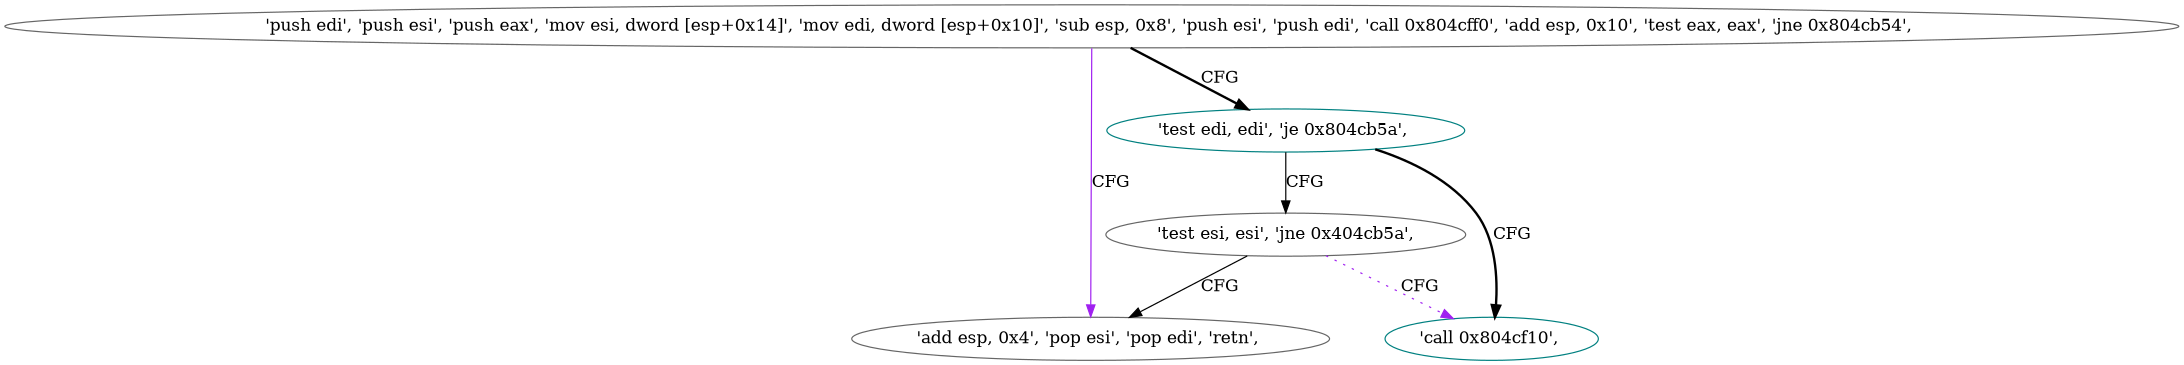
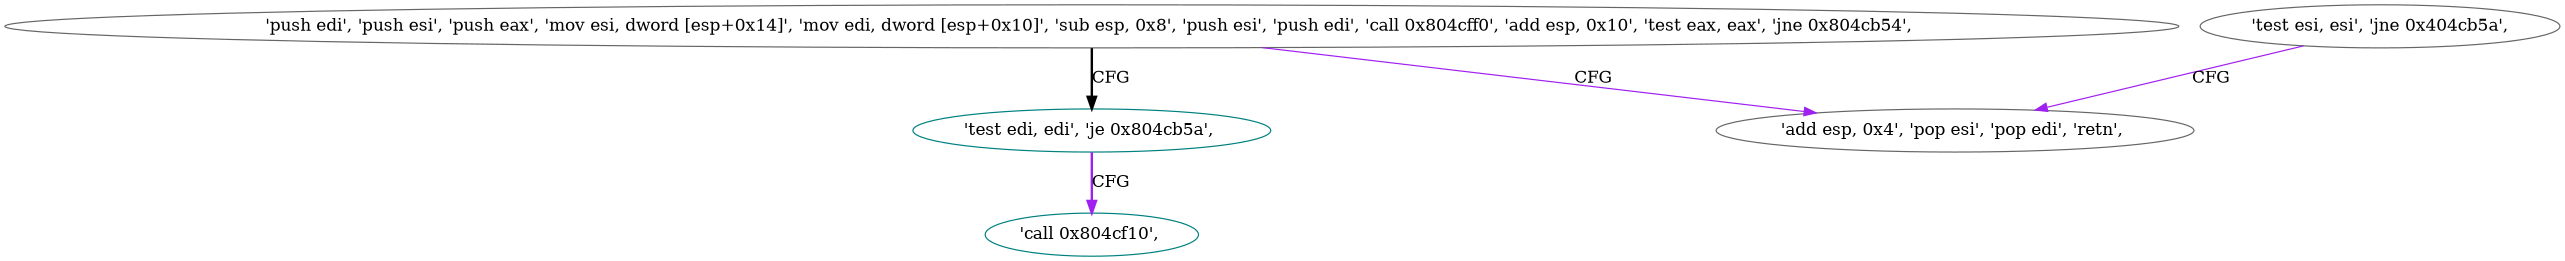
(1286, 177) -> none
(1468, 204) -> (1092, 177)
(1194, 284) -> (2175, 77)
(1384, 284) -> none
